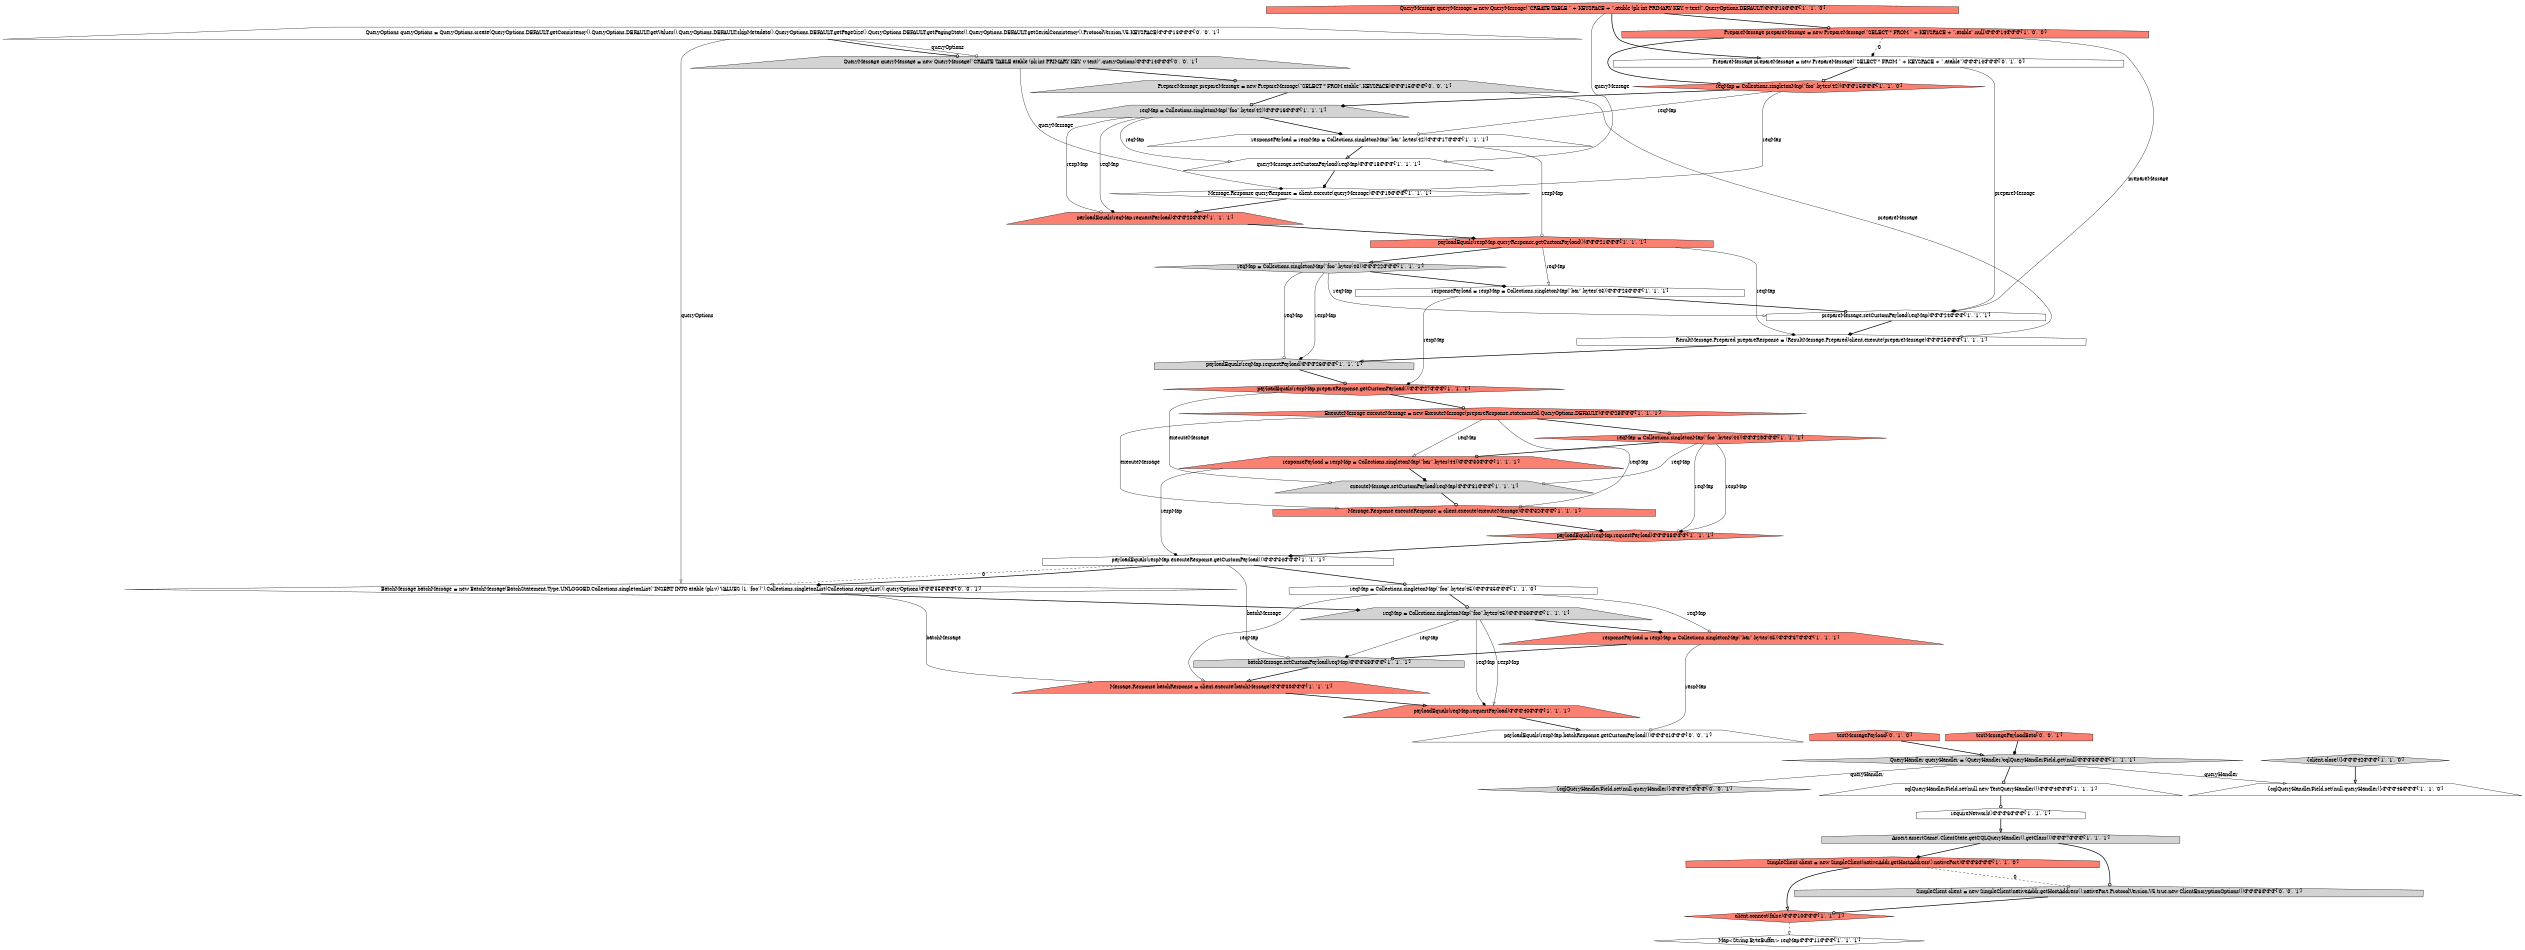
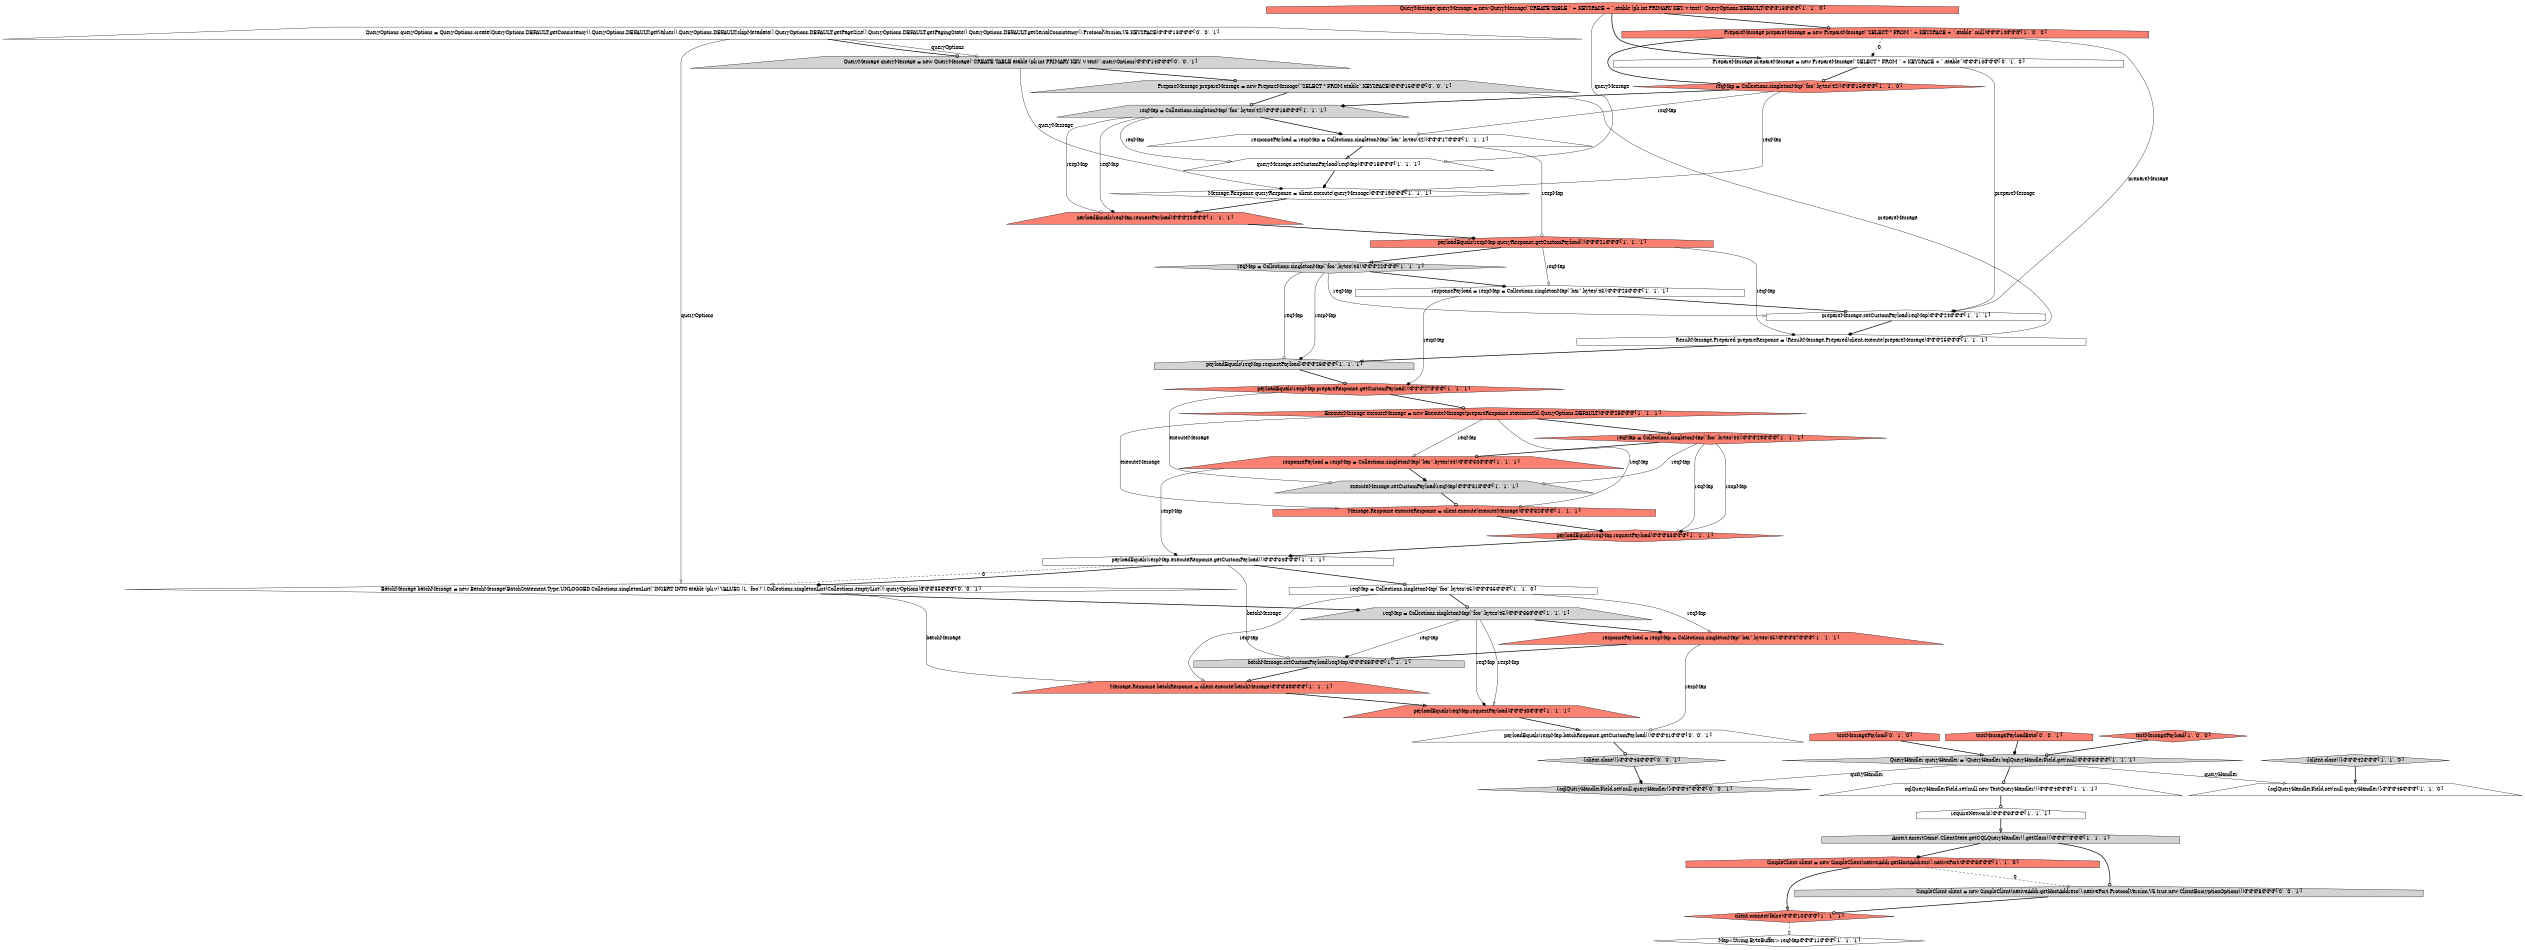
none -> (2173, 736)
none -> (1632, 760)
